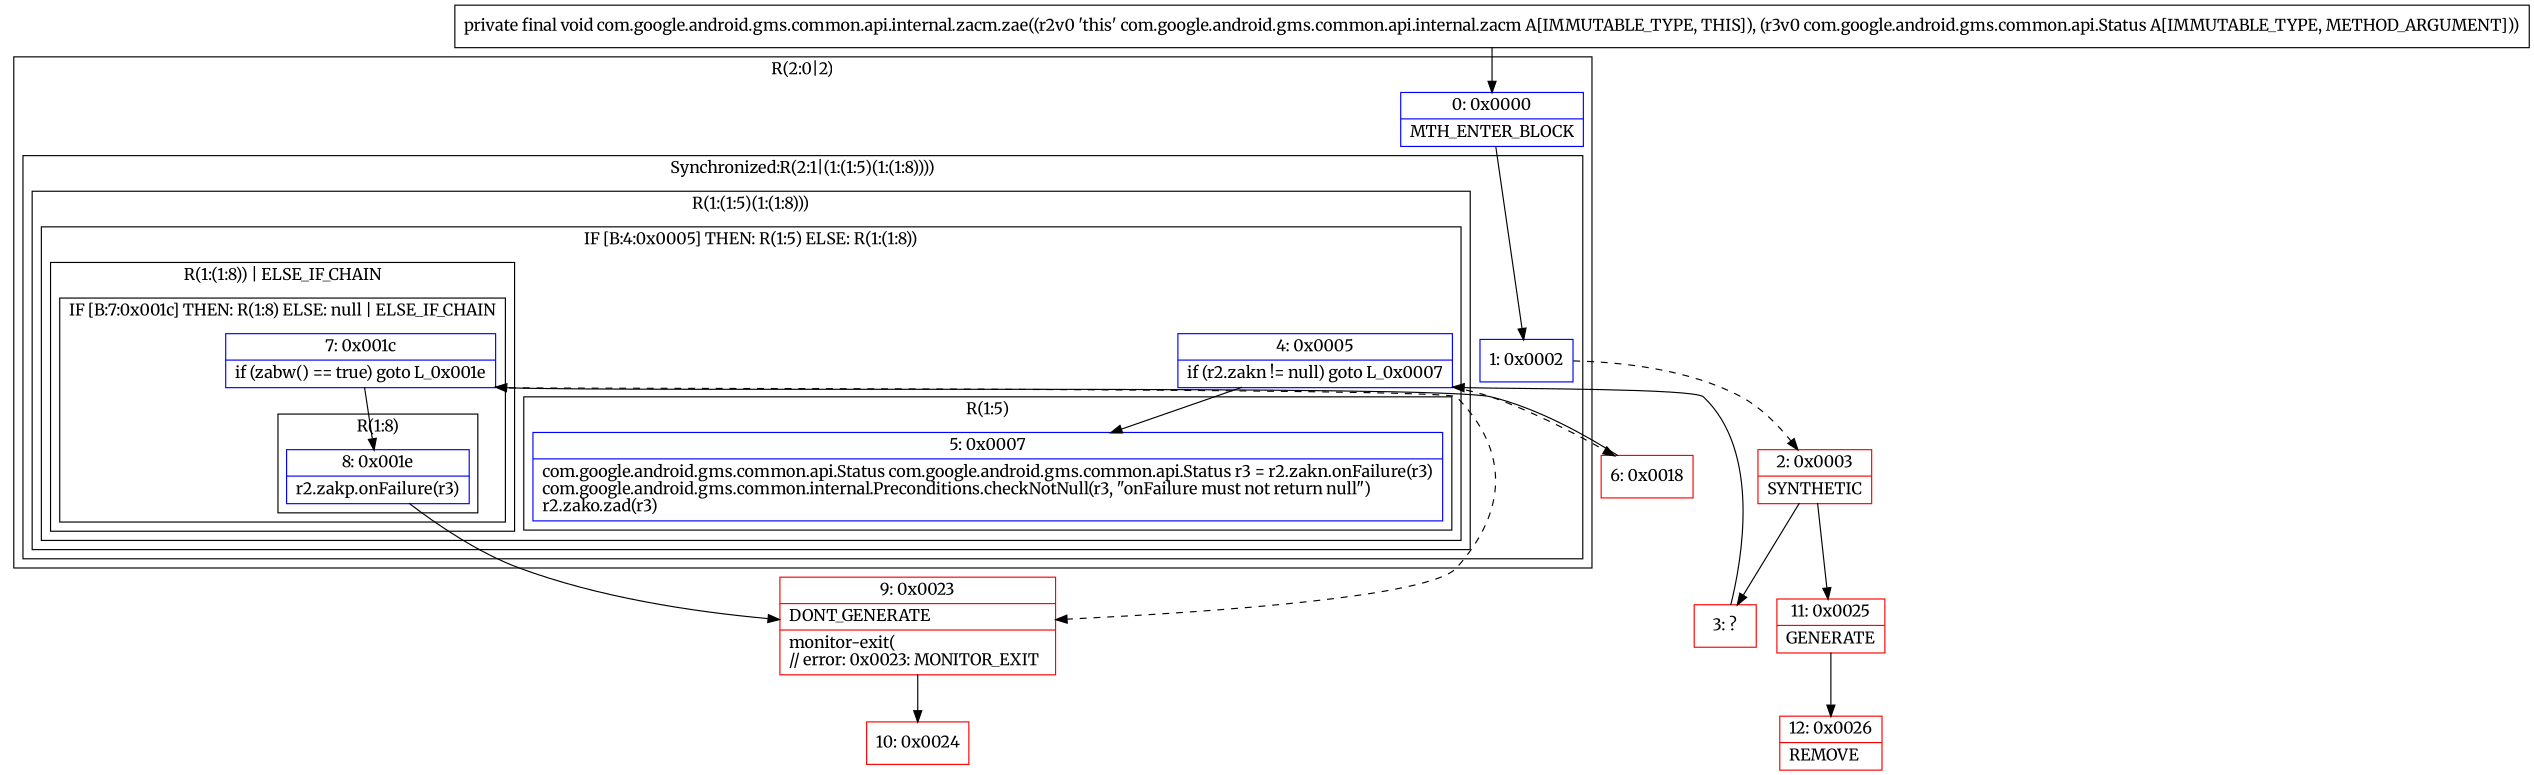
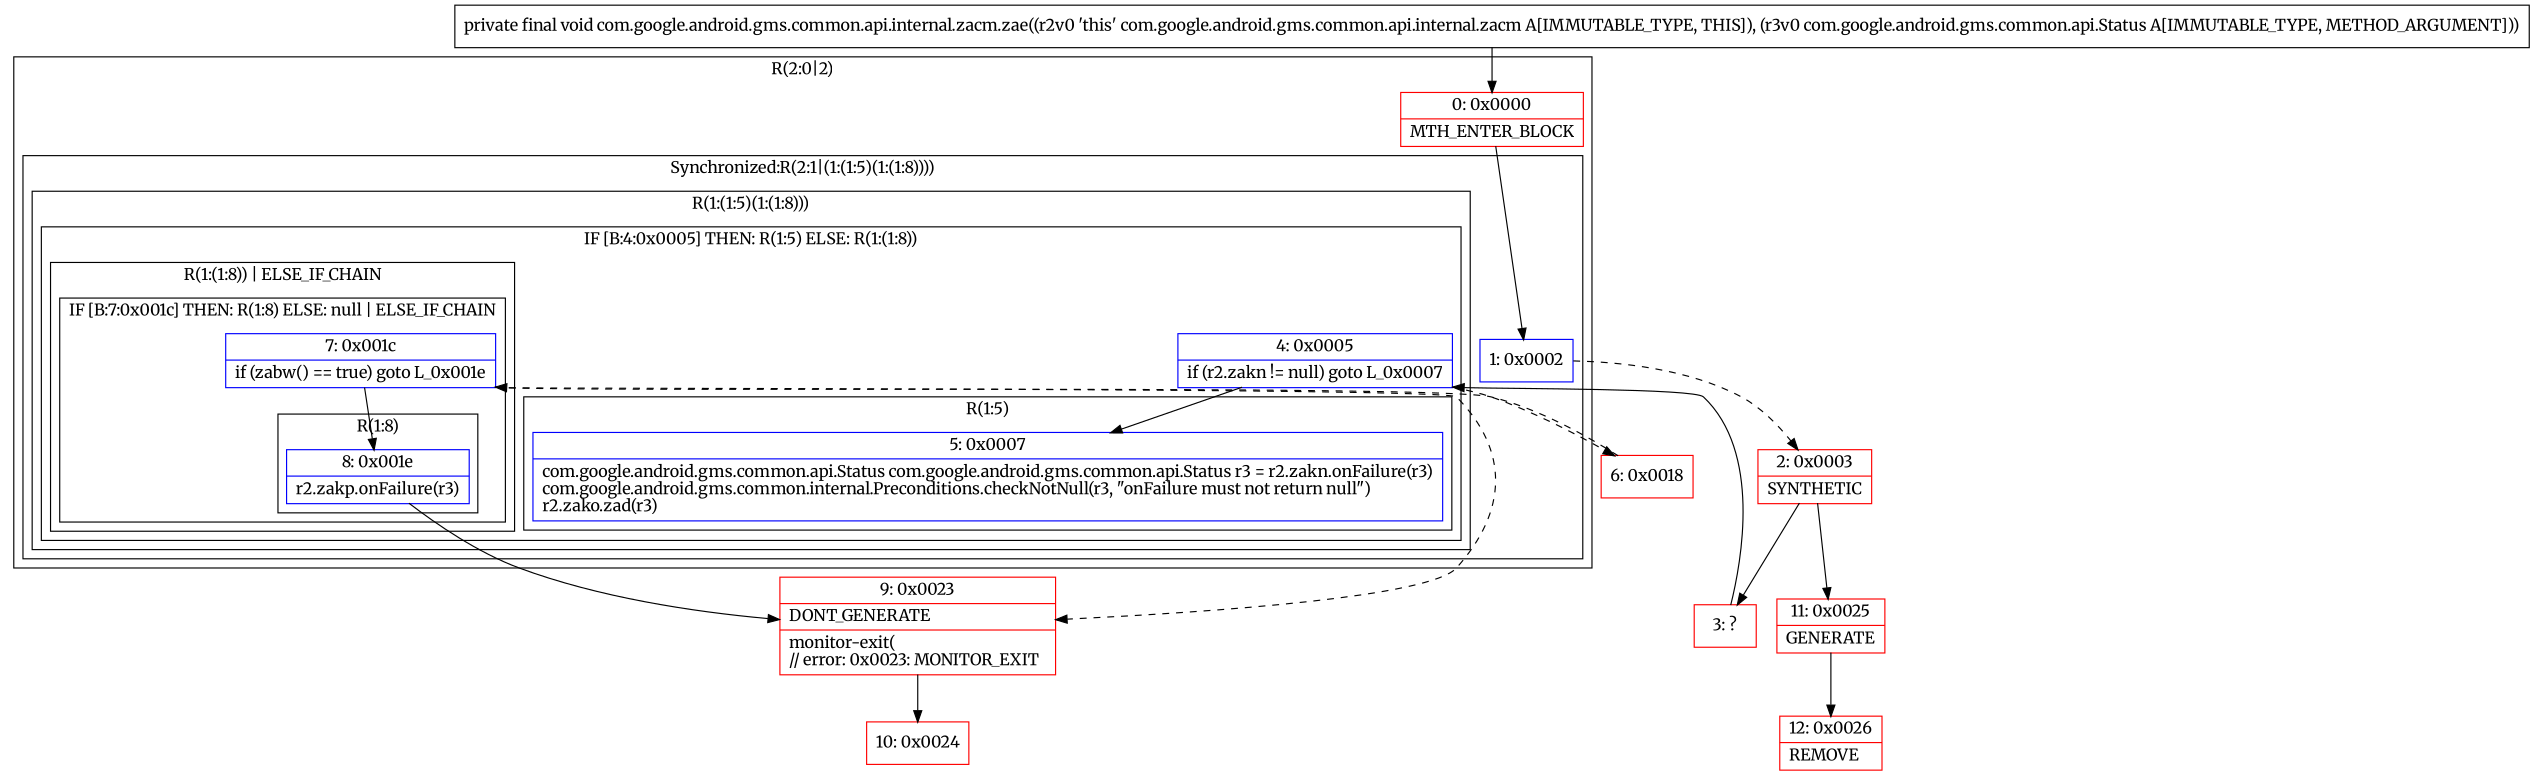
(1492, 119) -> (1492, 119)
(1069, 389) -> (1069, 389)
